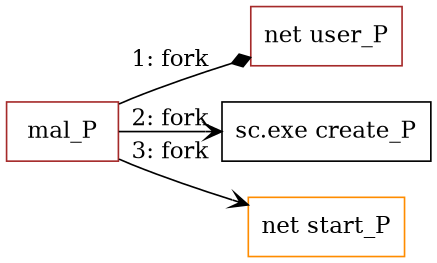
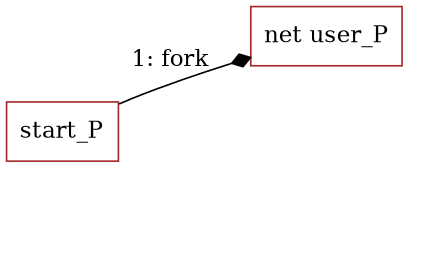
(62, 132) -> (62, 132)
(326, 132) -> none
(326, 227) -> none
